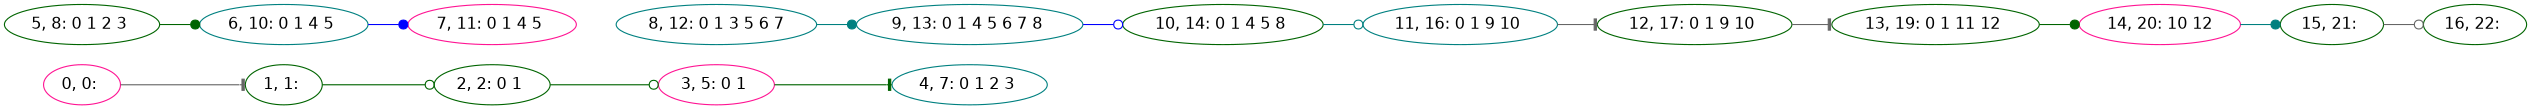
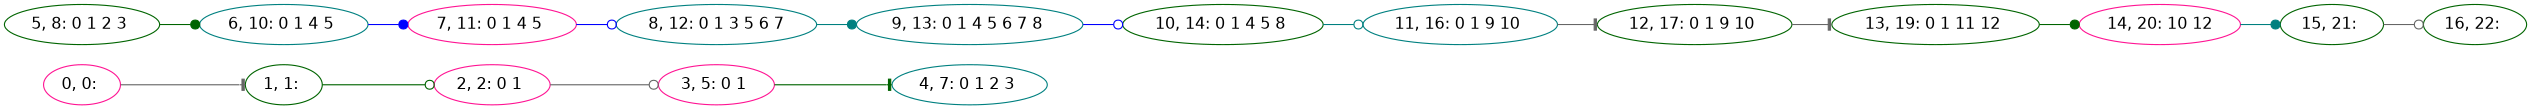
none -> (592, 25)
(492, 85) -> (492, 85)
(600, 85) -> (600, 85)
